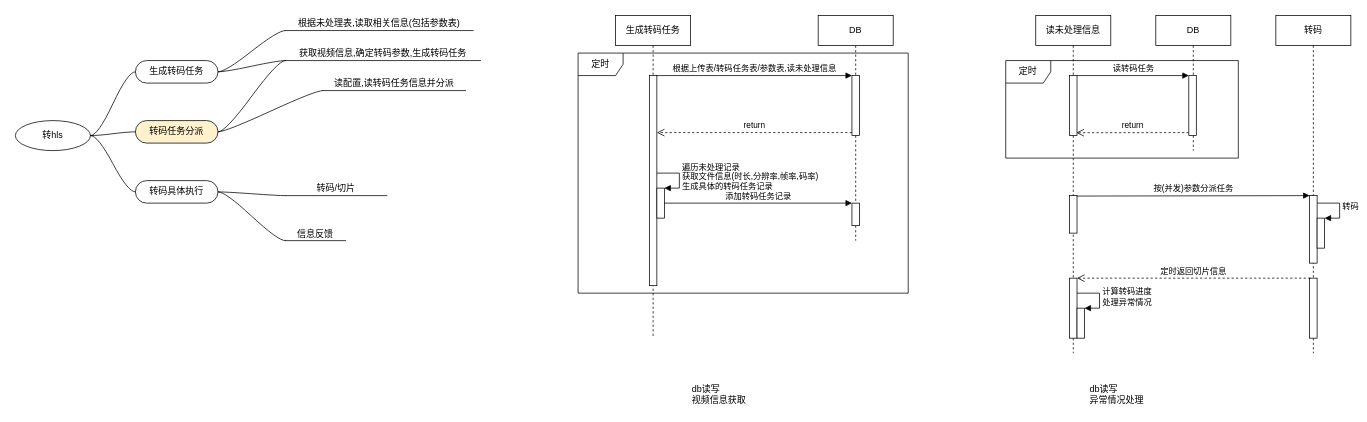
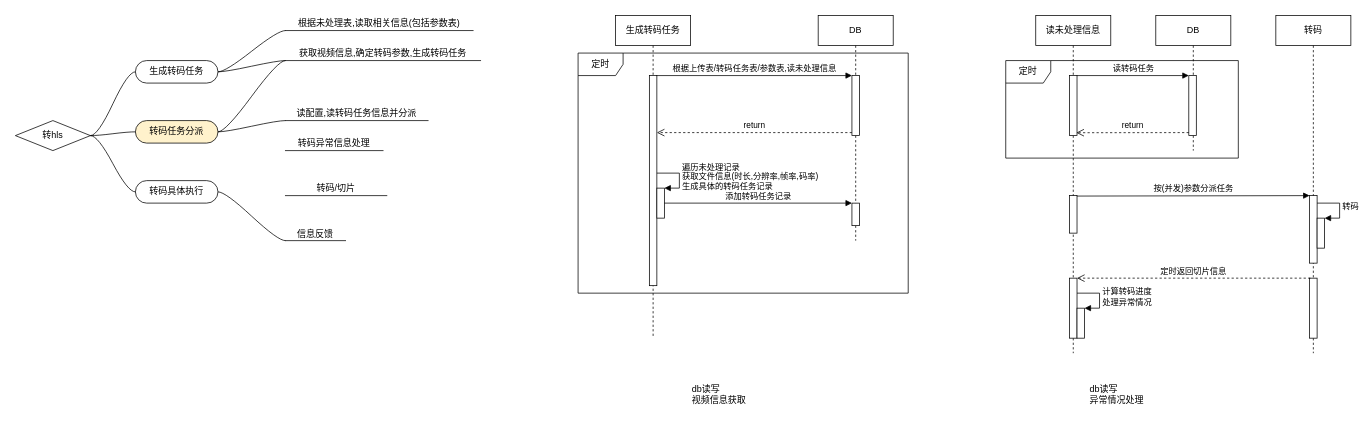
(394, 83) -> (357, 113)
(53, 135) -> (53, 135)
none -> (334, 143)
(255, 194) -> none
